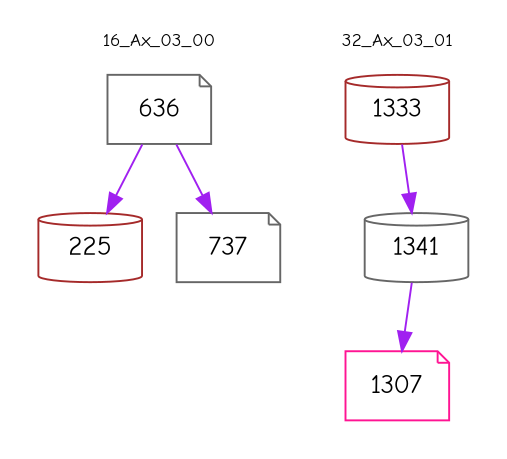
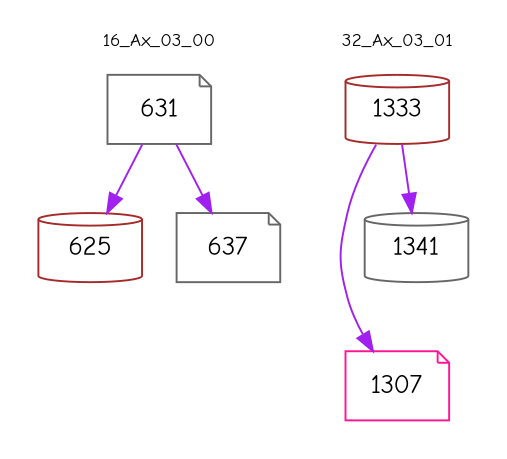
(159, 109) -> (159, 109)
(90, 248) -> (90, 248)
(228, 248) -> (228, 248)
(408, 307) -> (342, 238)
